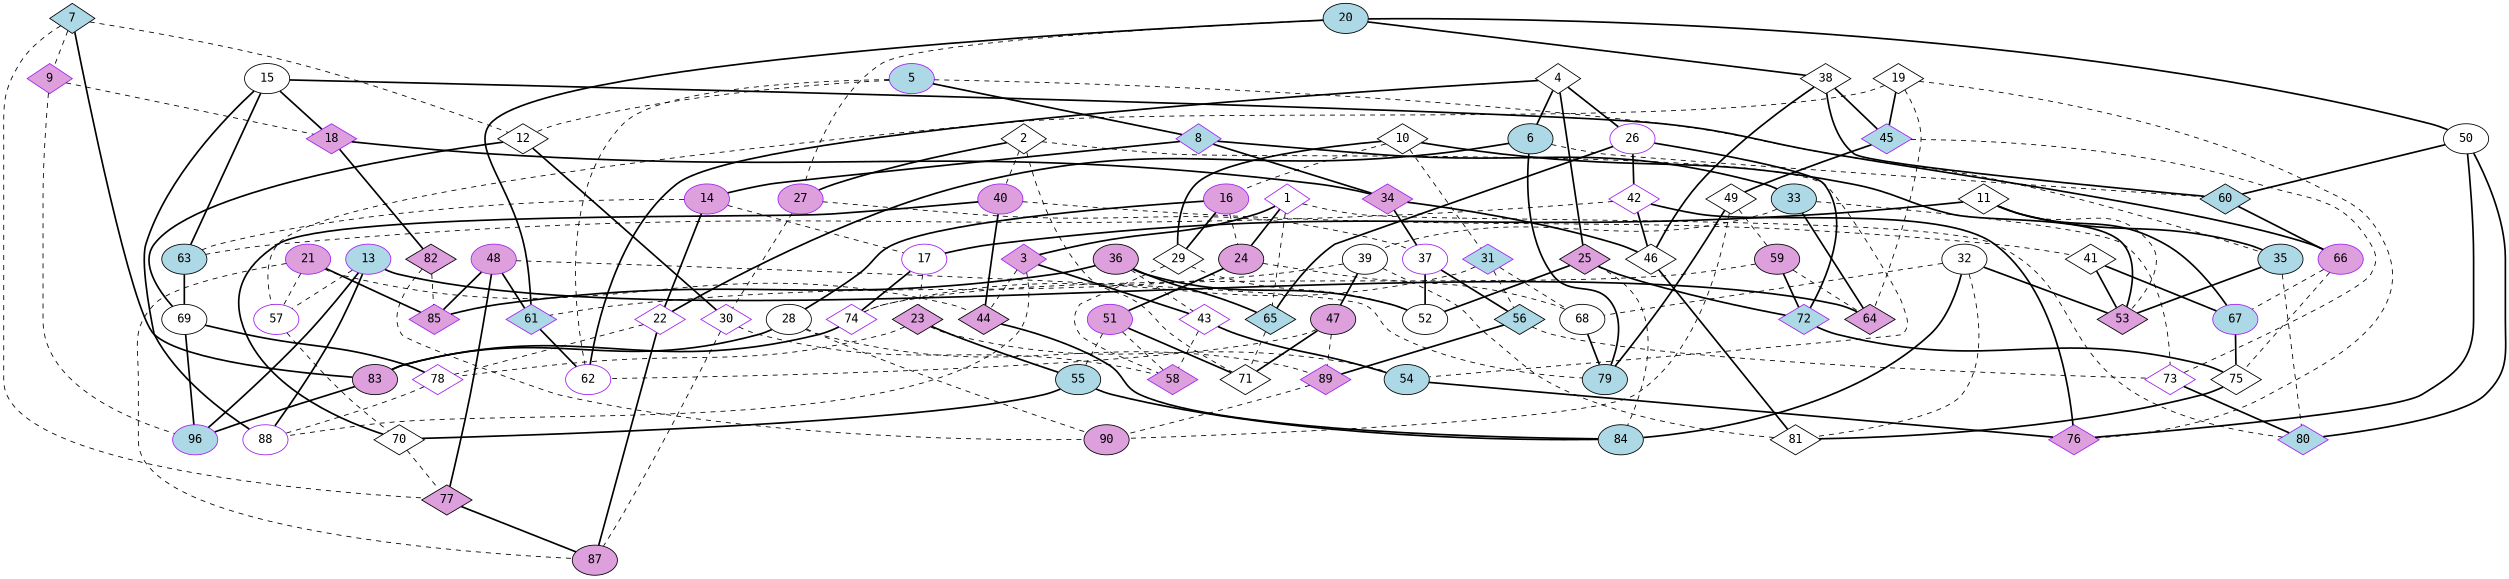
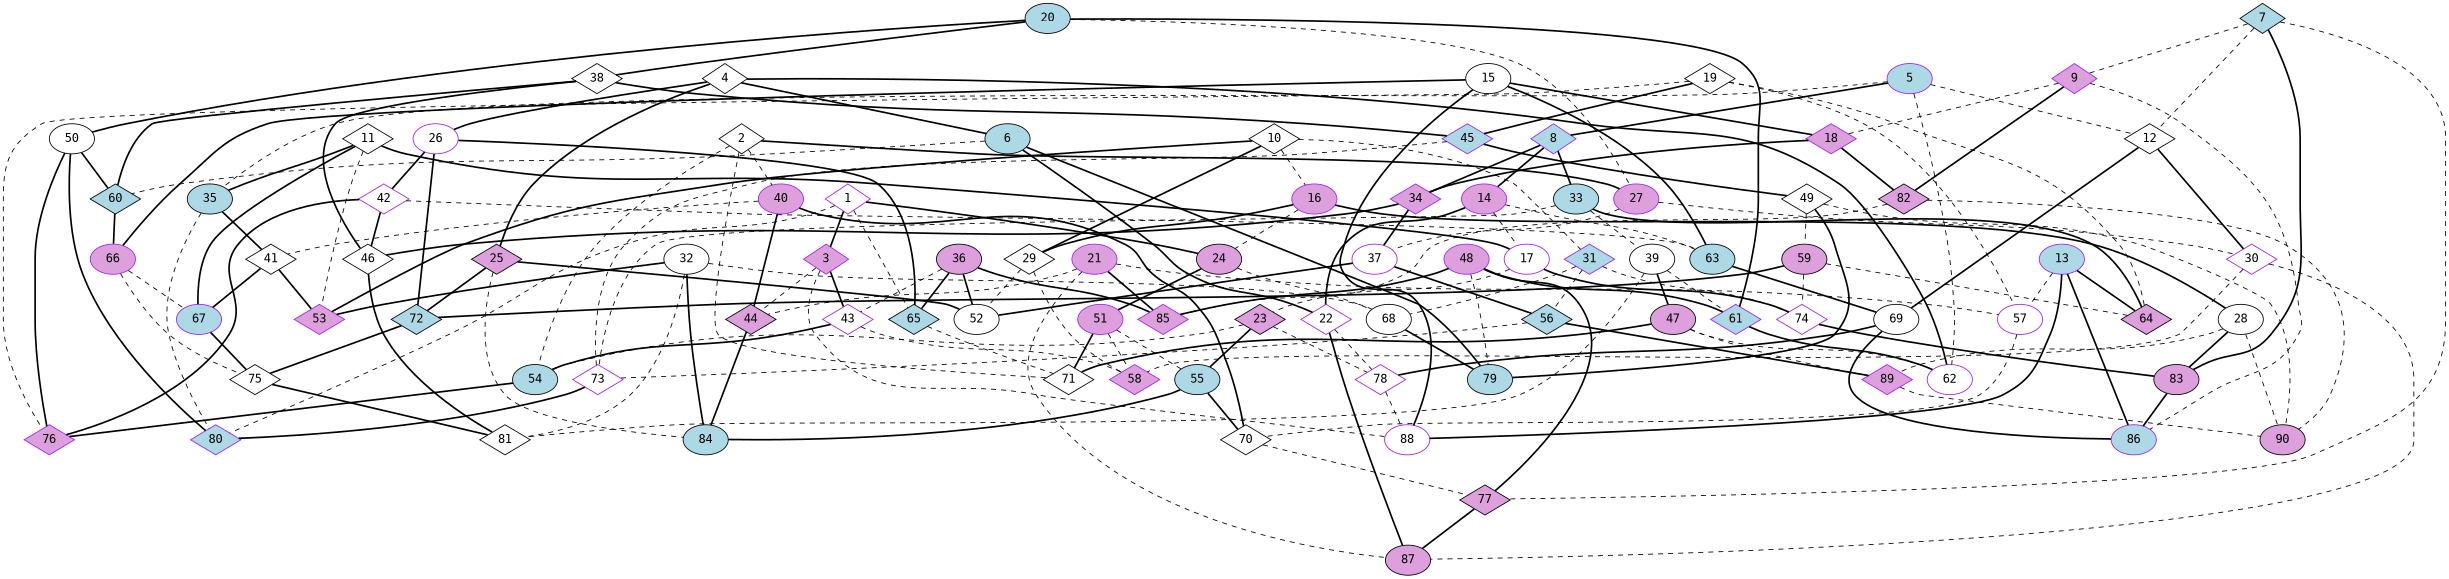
none -> (1989, 139)
(2199, 290) -> (242, 231)
(1804, 319) -> (416, 319)
(2122, 319) -> (319, 319)
(195, 440) -> (2134, 440)
